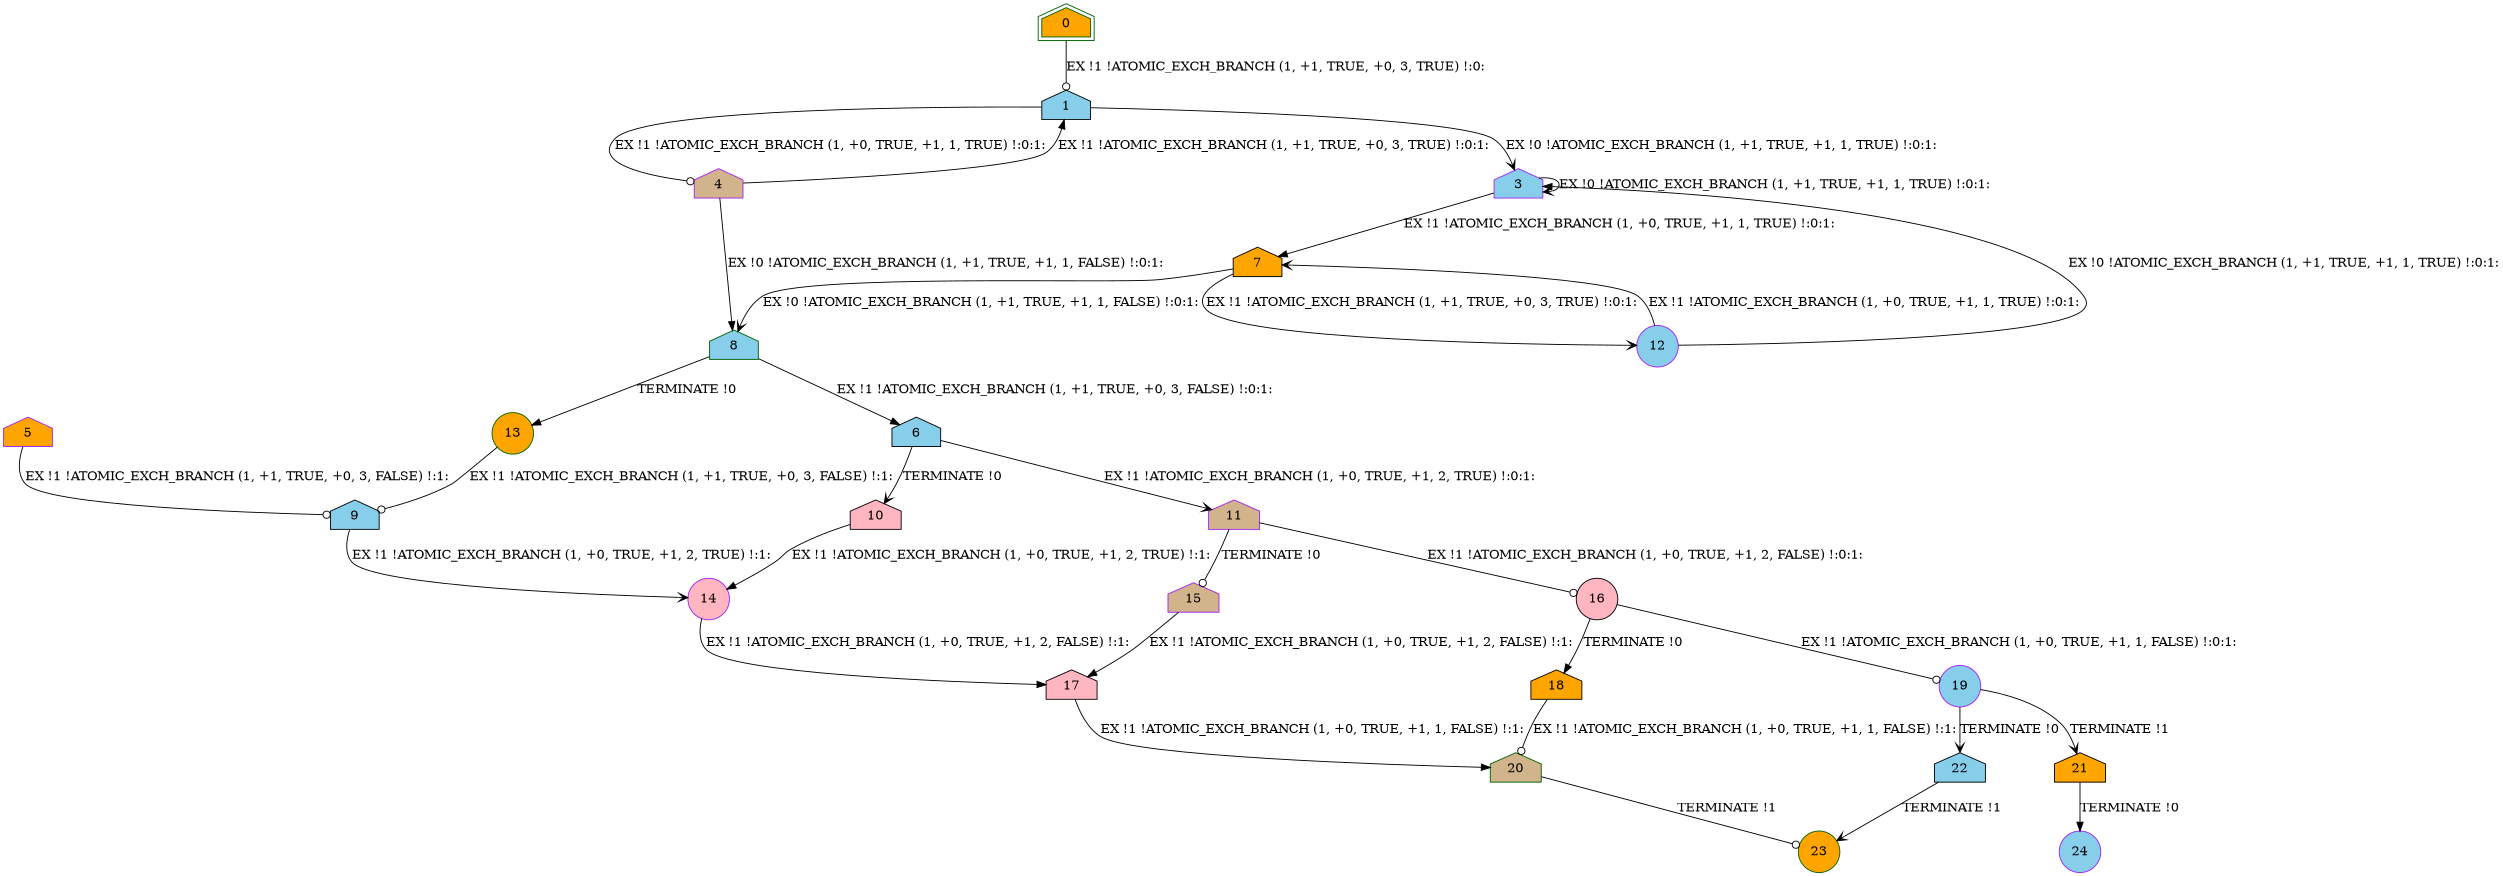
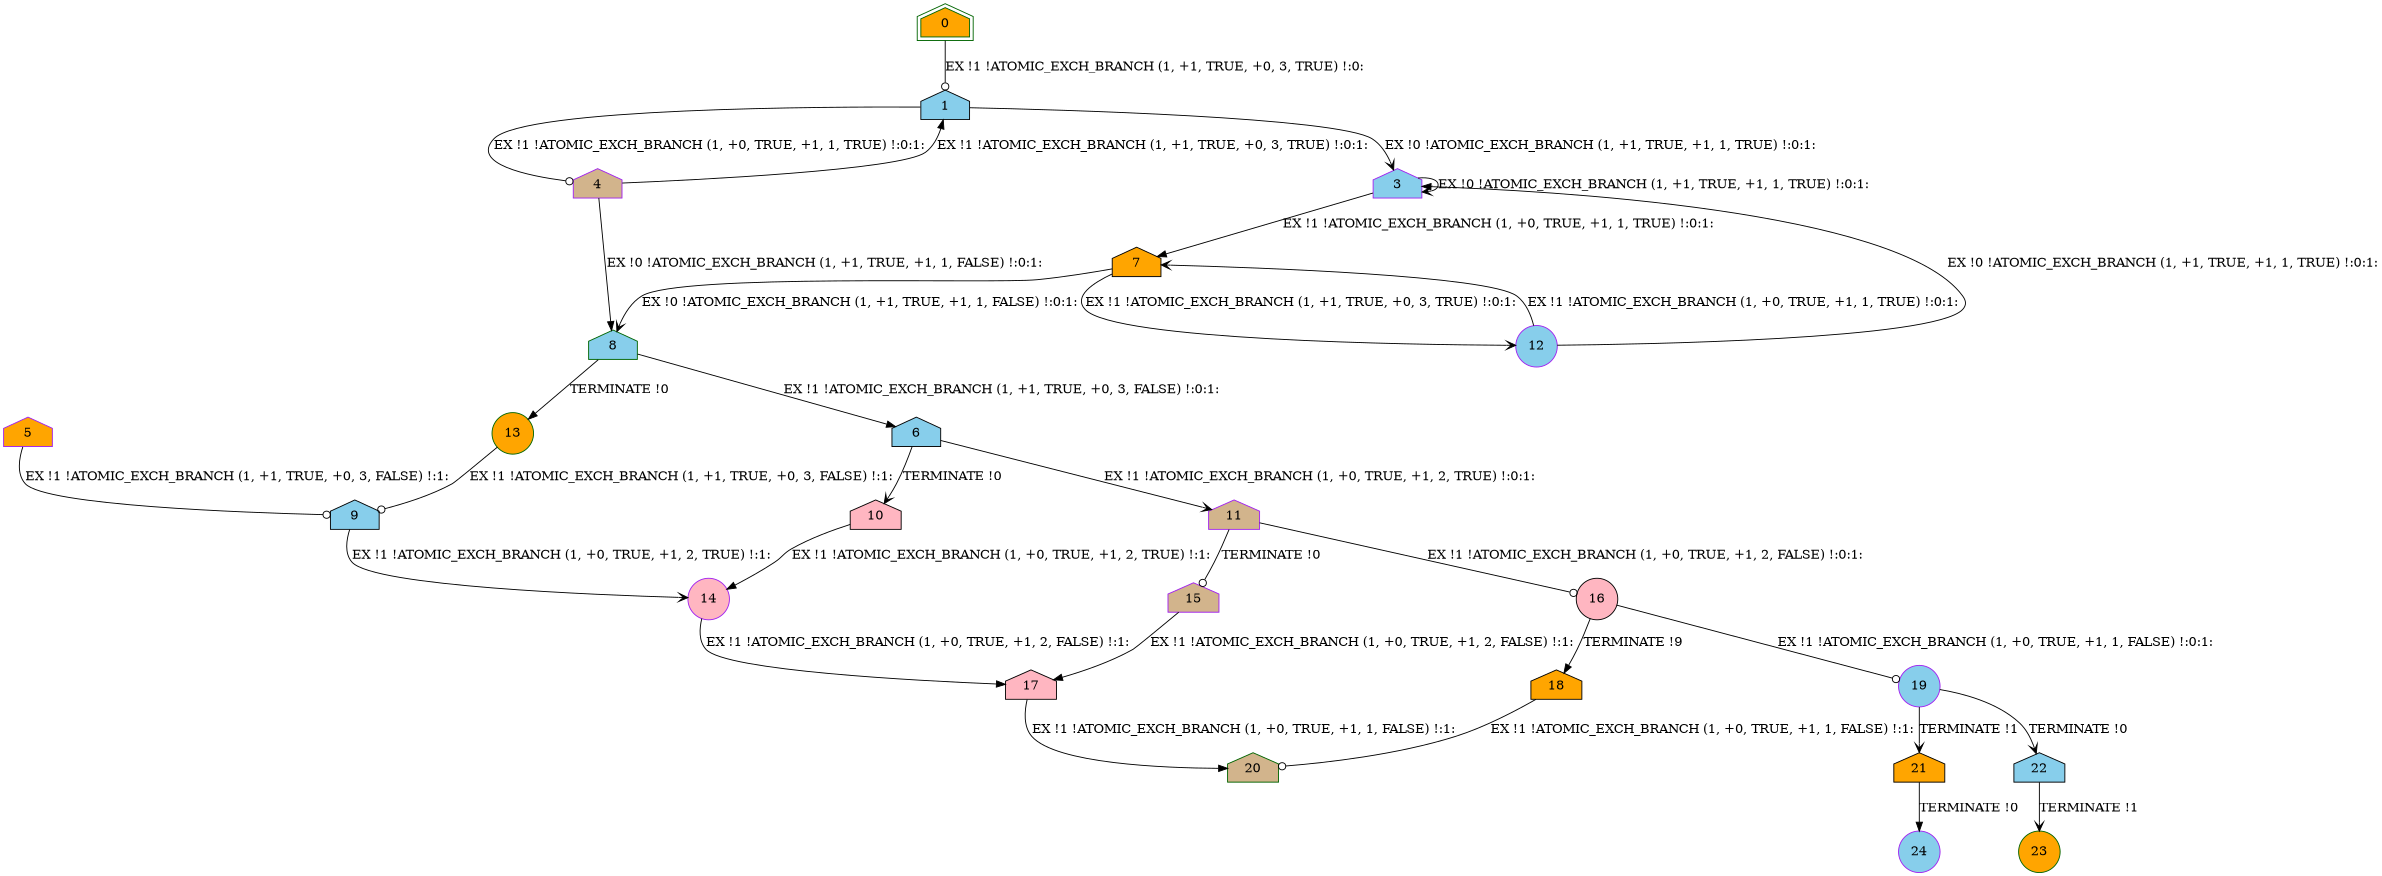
(1633, 643) -> (1633, 643)
(1667, 810) -> none
